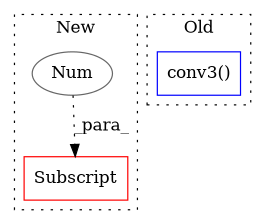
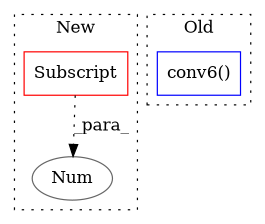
(199, 74) -> (199, 74)
(74, 120) -> (74, 120)
